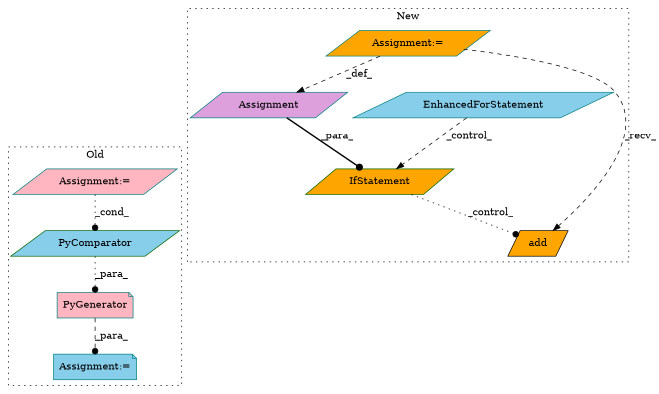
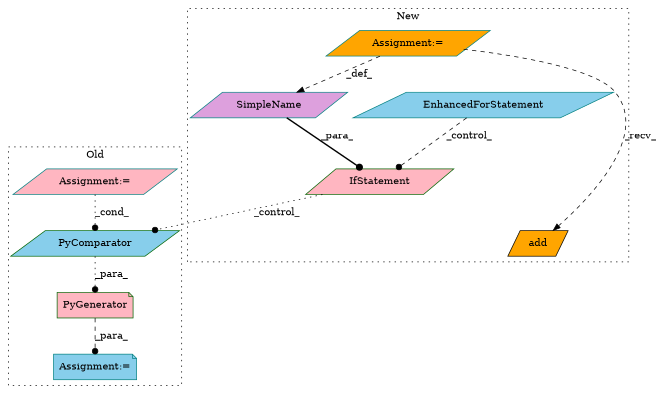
(269, 105) -> (269, 105)
(434, 142) -> (434, 142)
(380, 182) -> (380, 182)
(462, 214) -> (240, 212)
(95, 305) -> (95, 305)
